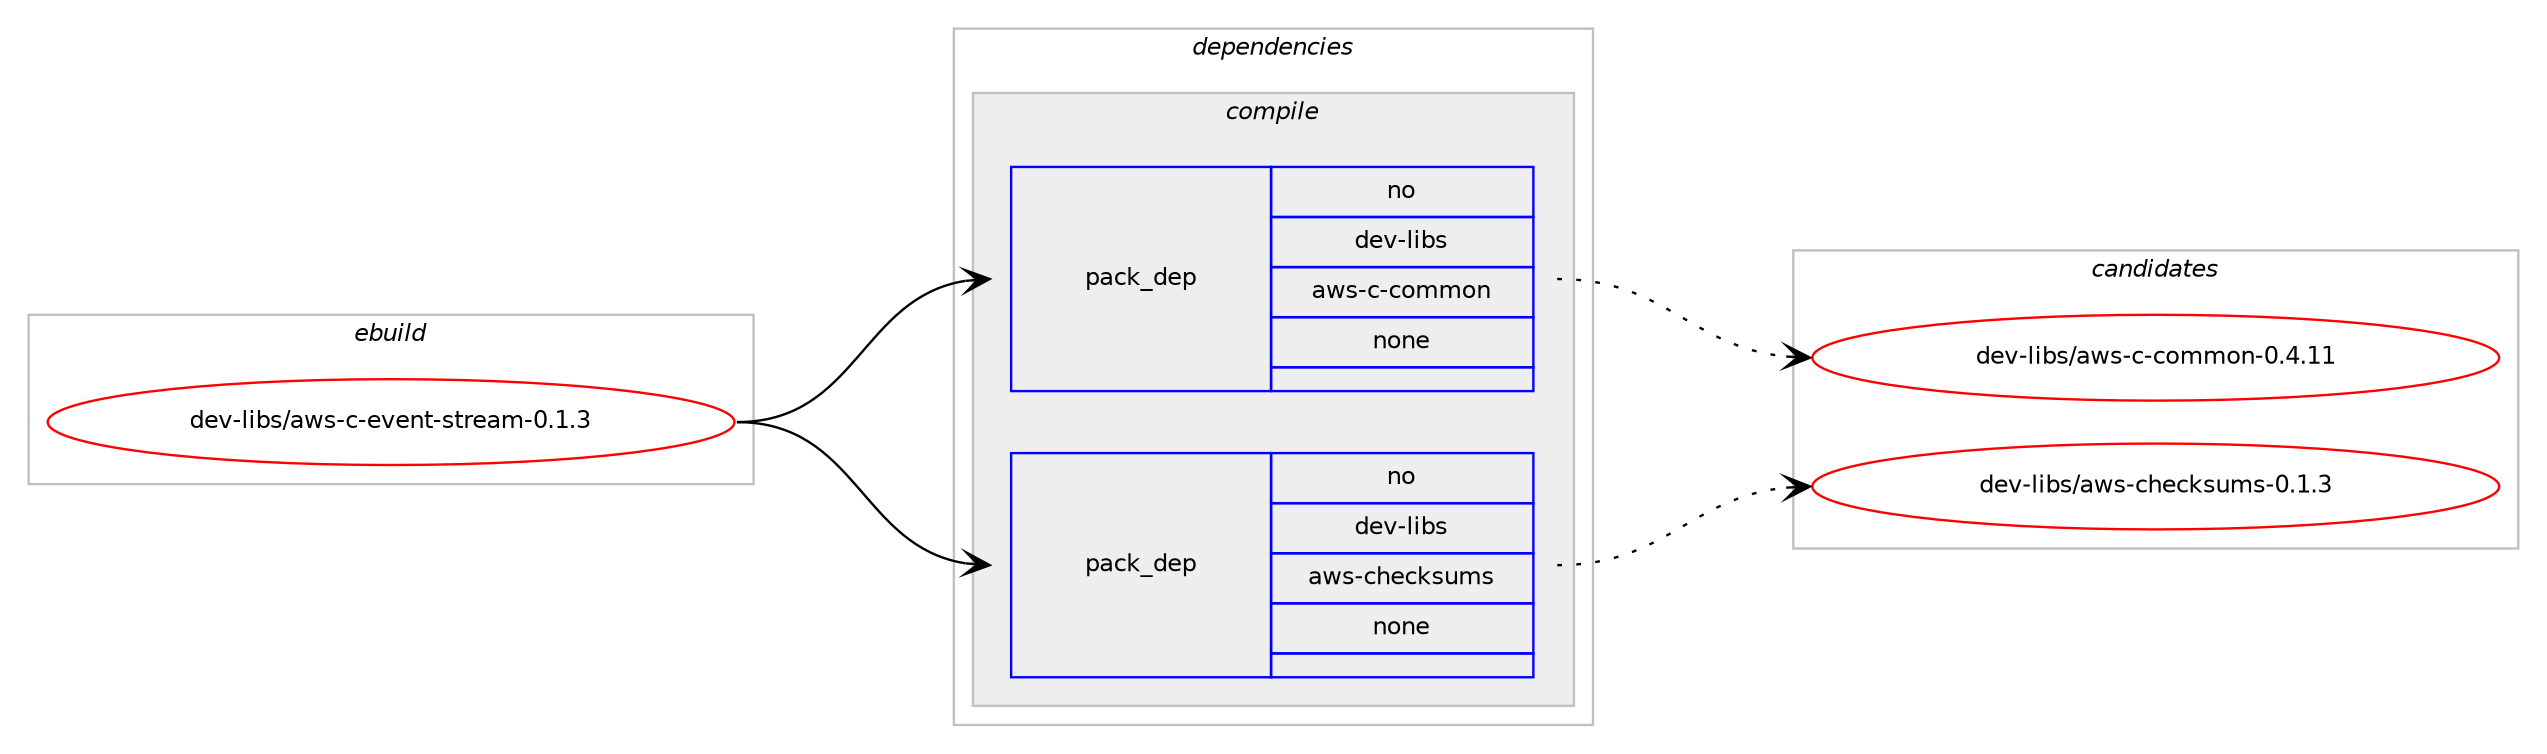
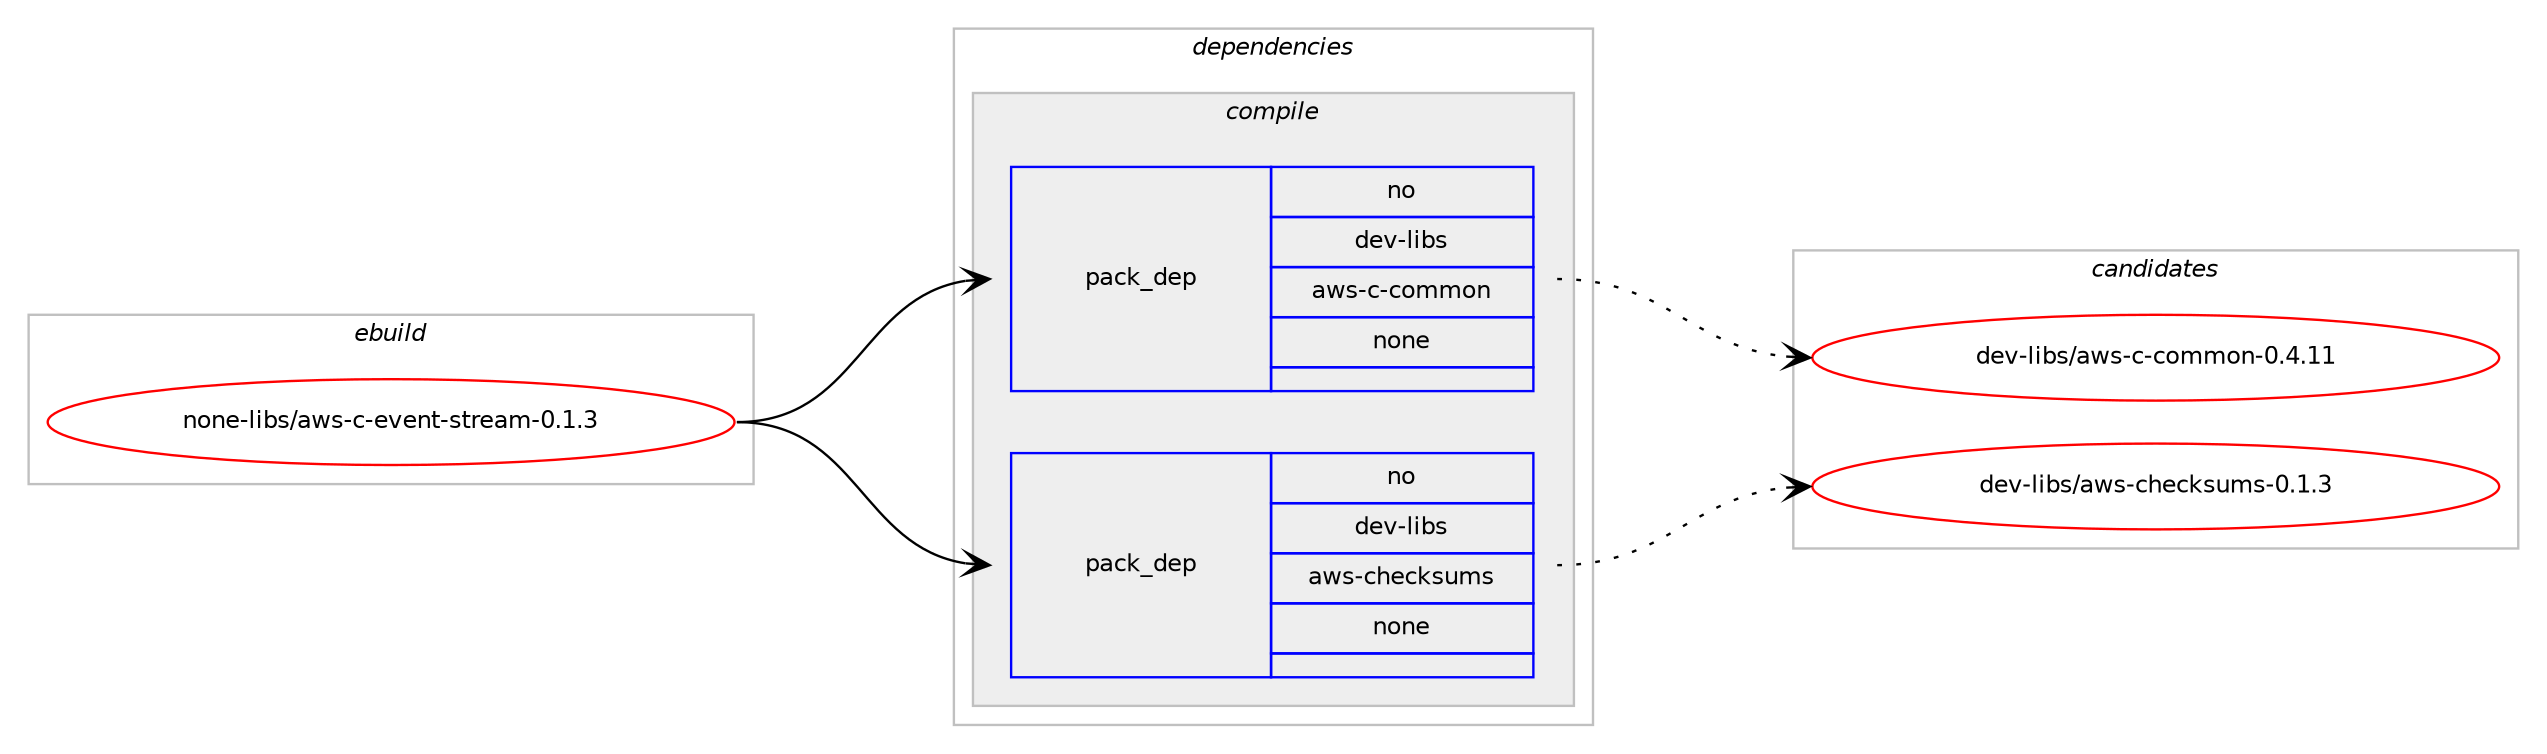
(391, 422) -> (391, 422)
